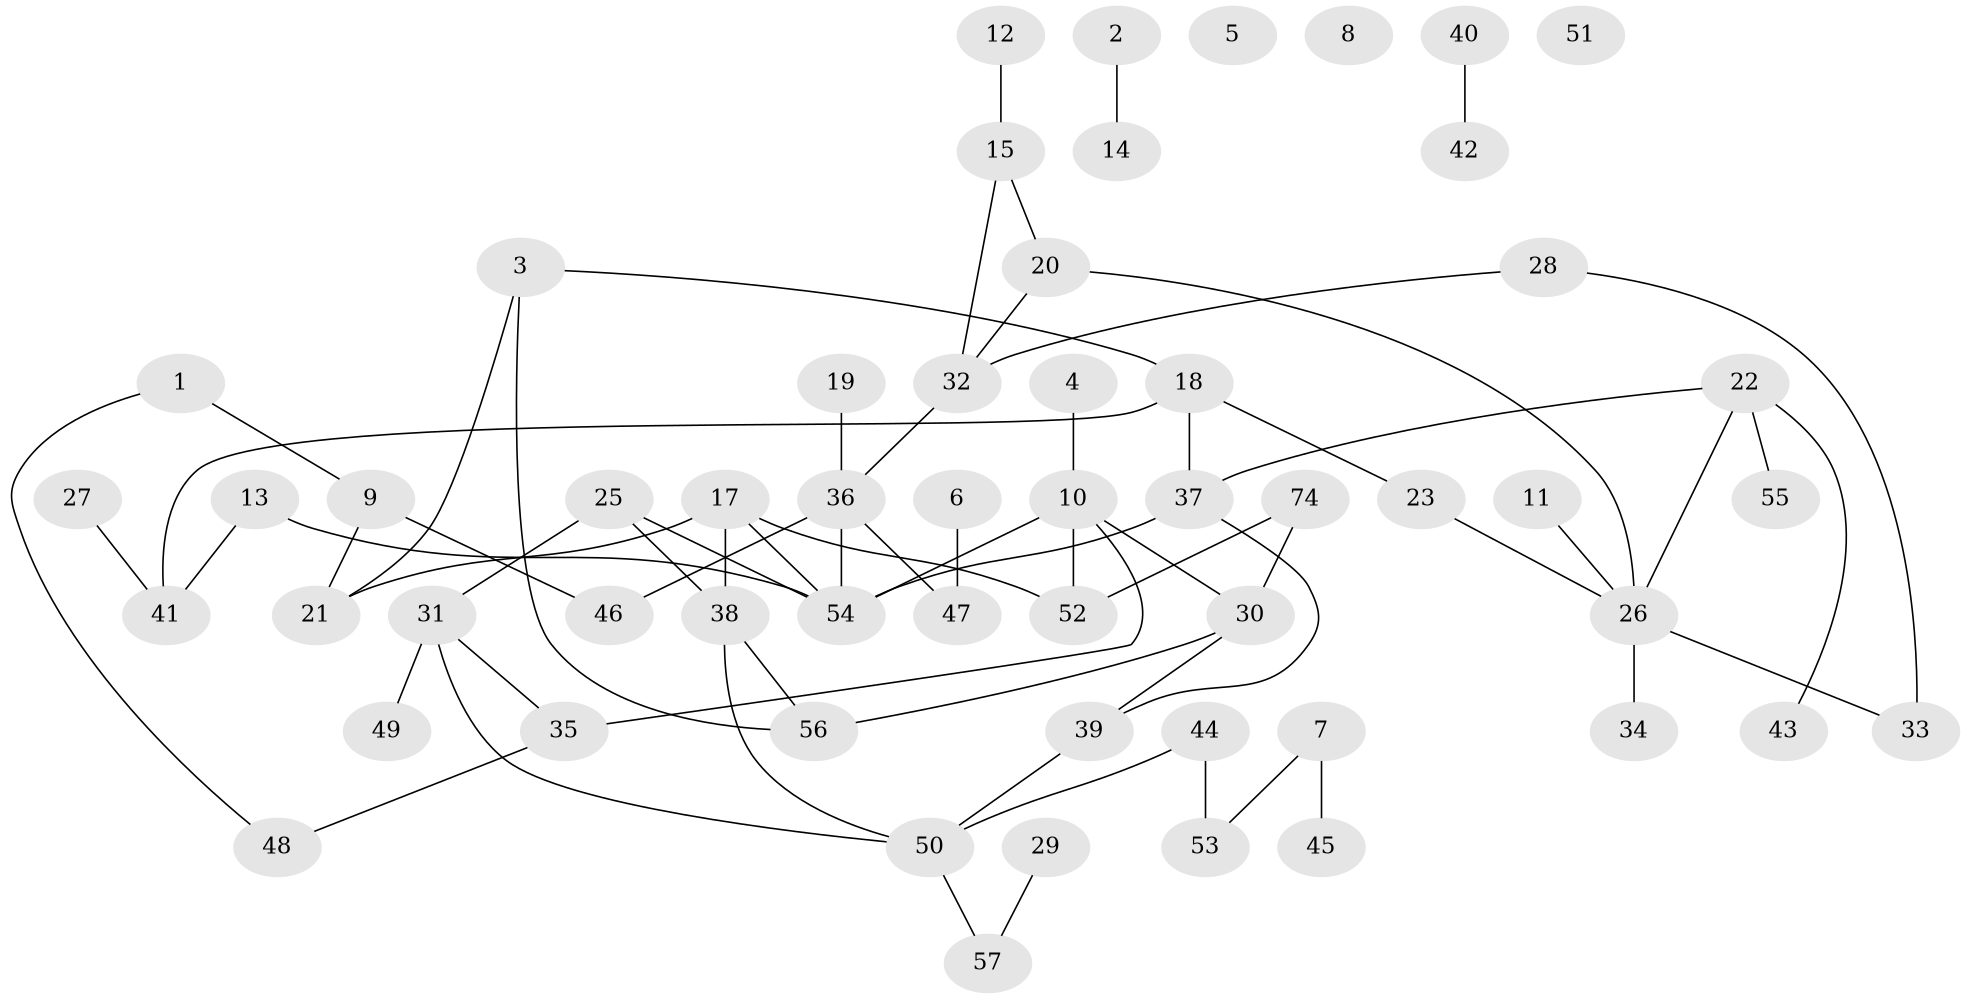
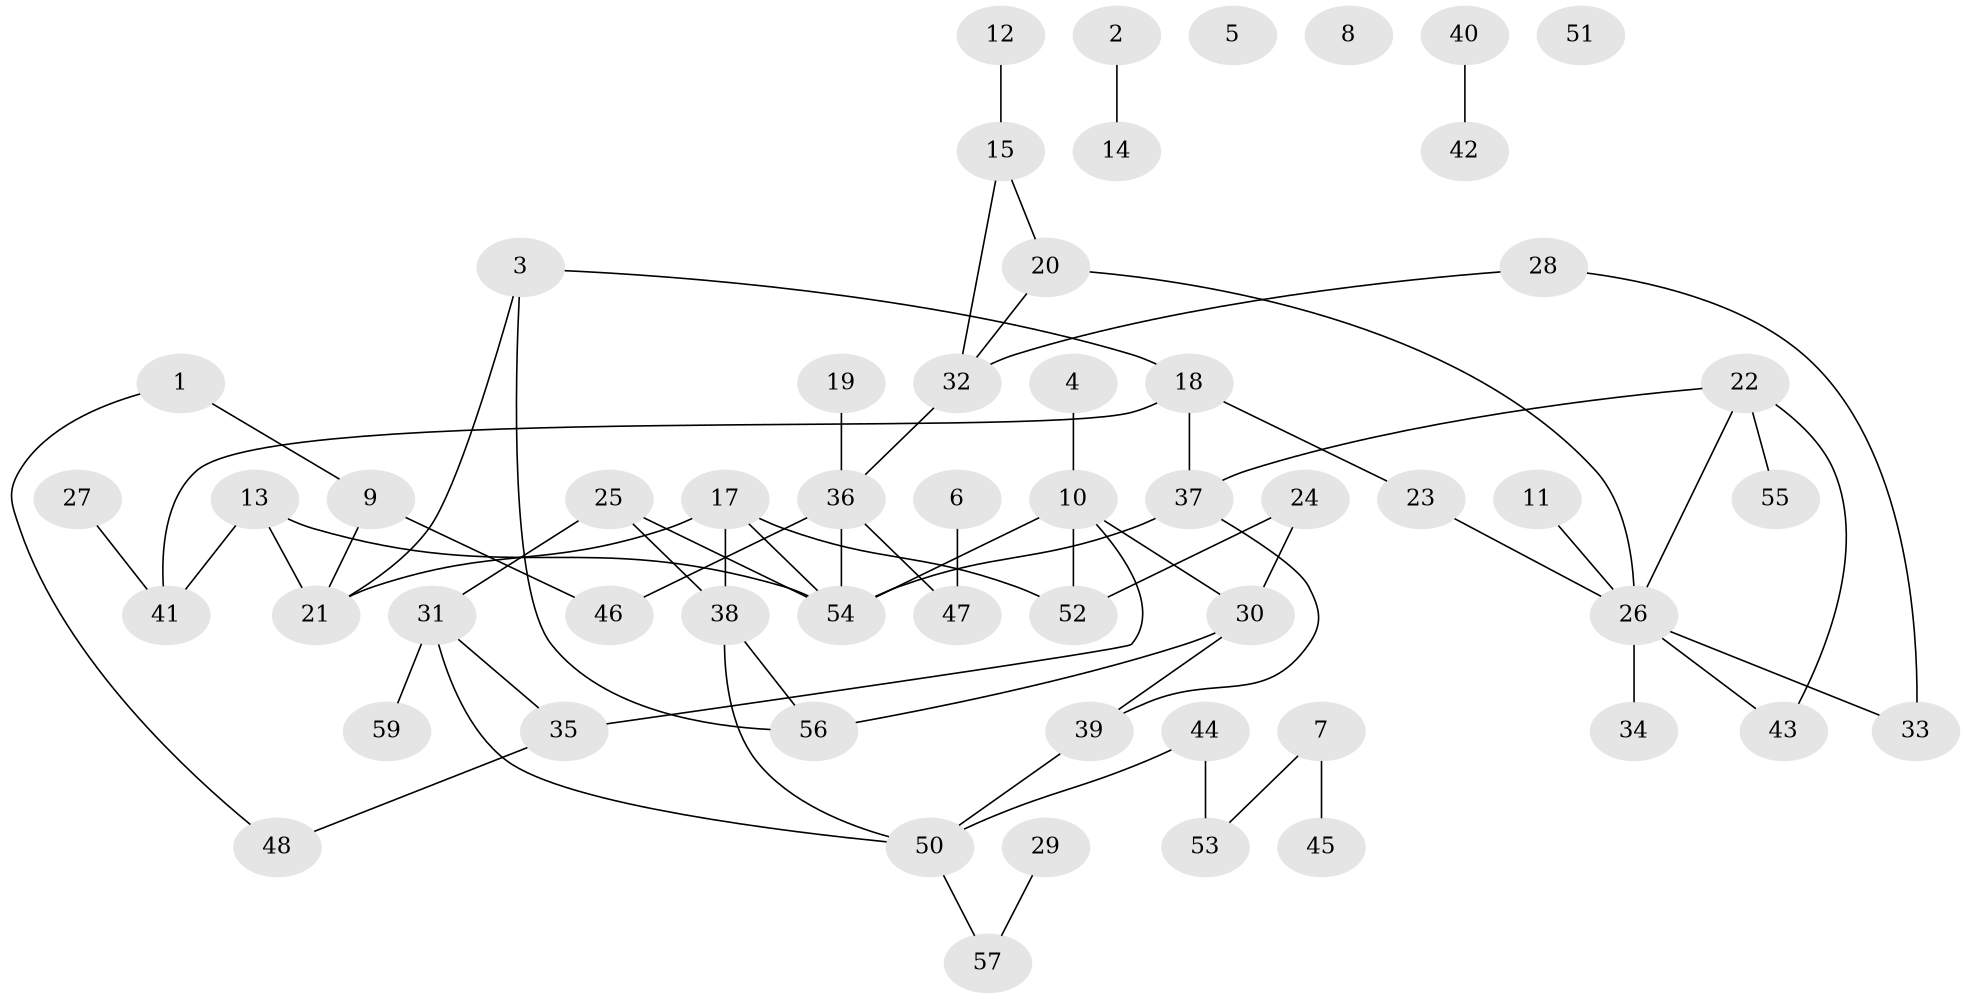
(1305, 499) -> (1305, 499)
none -> (286, 558)
none -> (1709, 674)
(387, 731) -> (387, 731)
